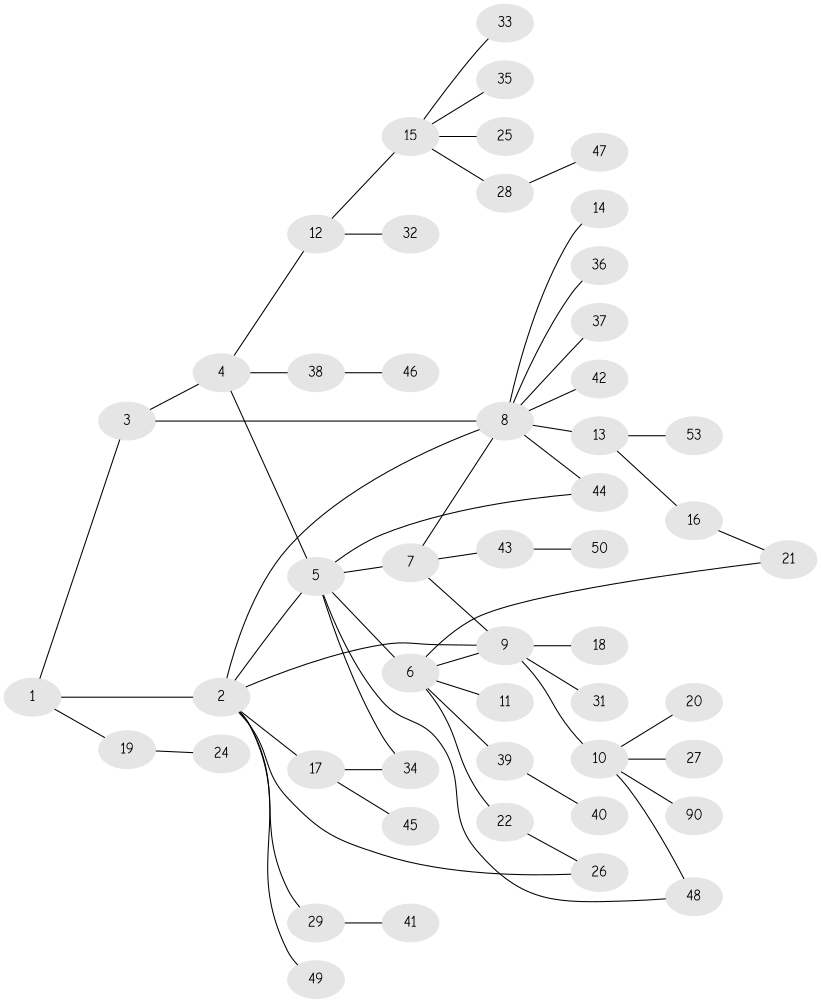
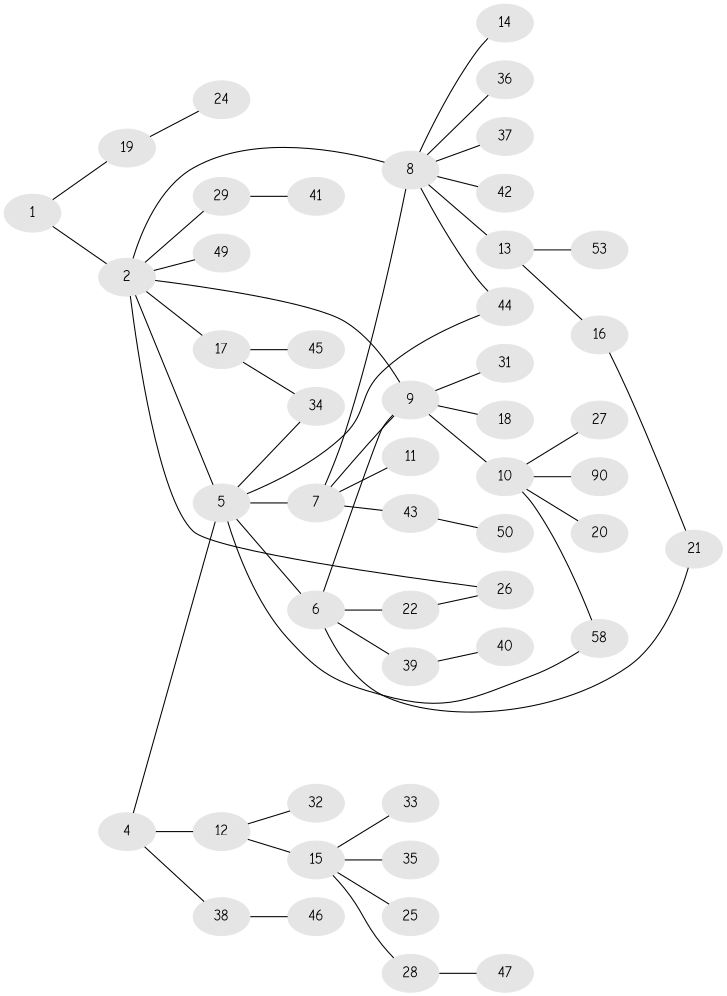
(127, 421) -> none
(458, 688) -> (372, 476)
(694, 897) -> (600, 638)
